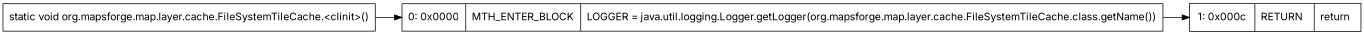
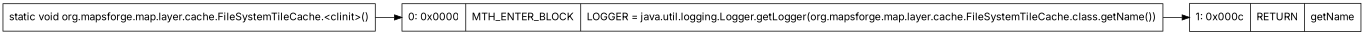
(1335, 17) -> (1333, 17)
